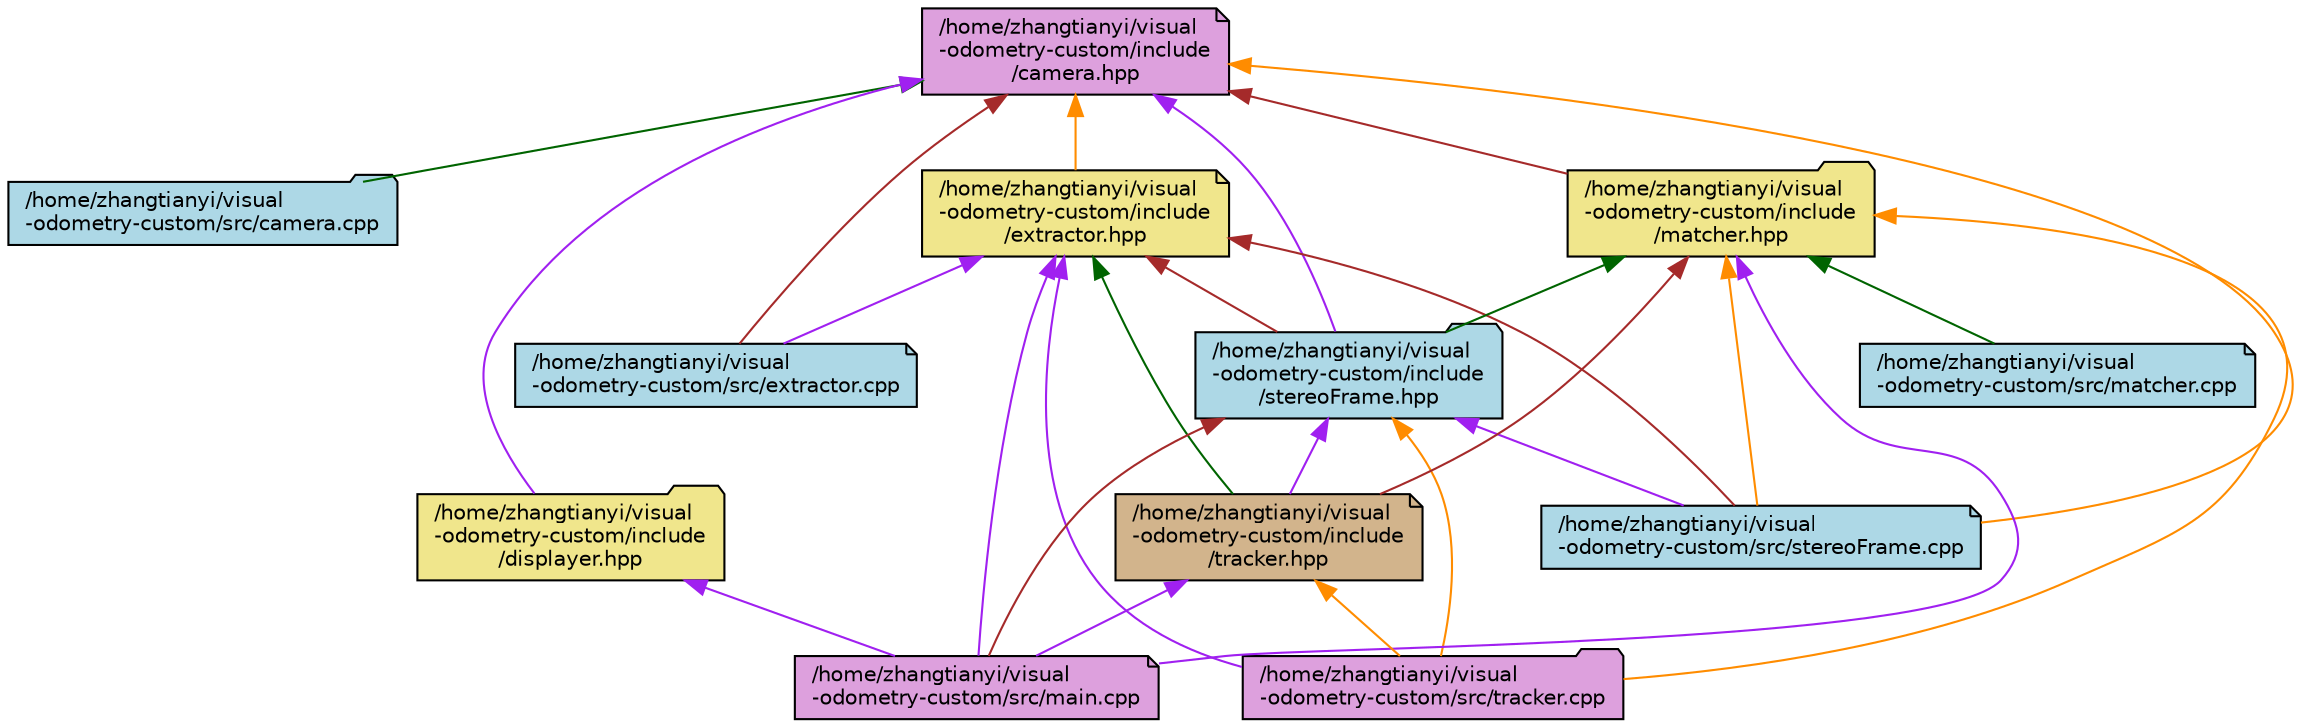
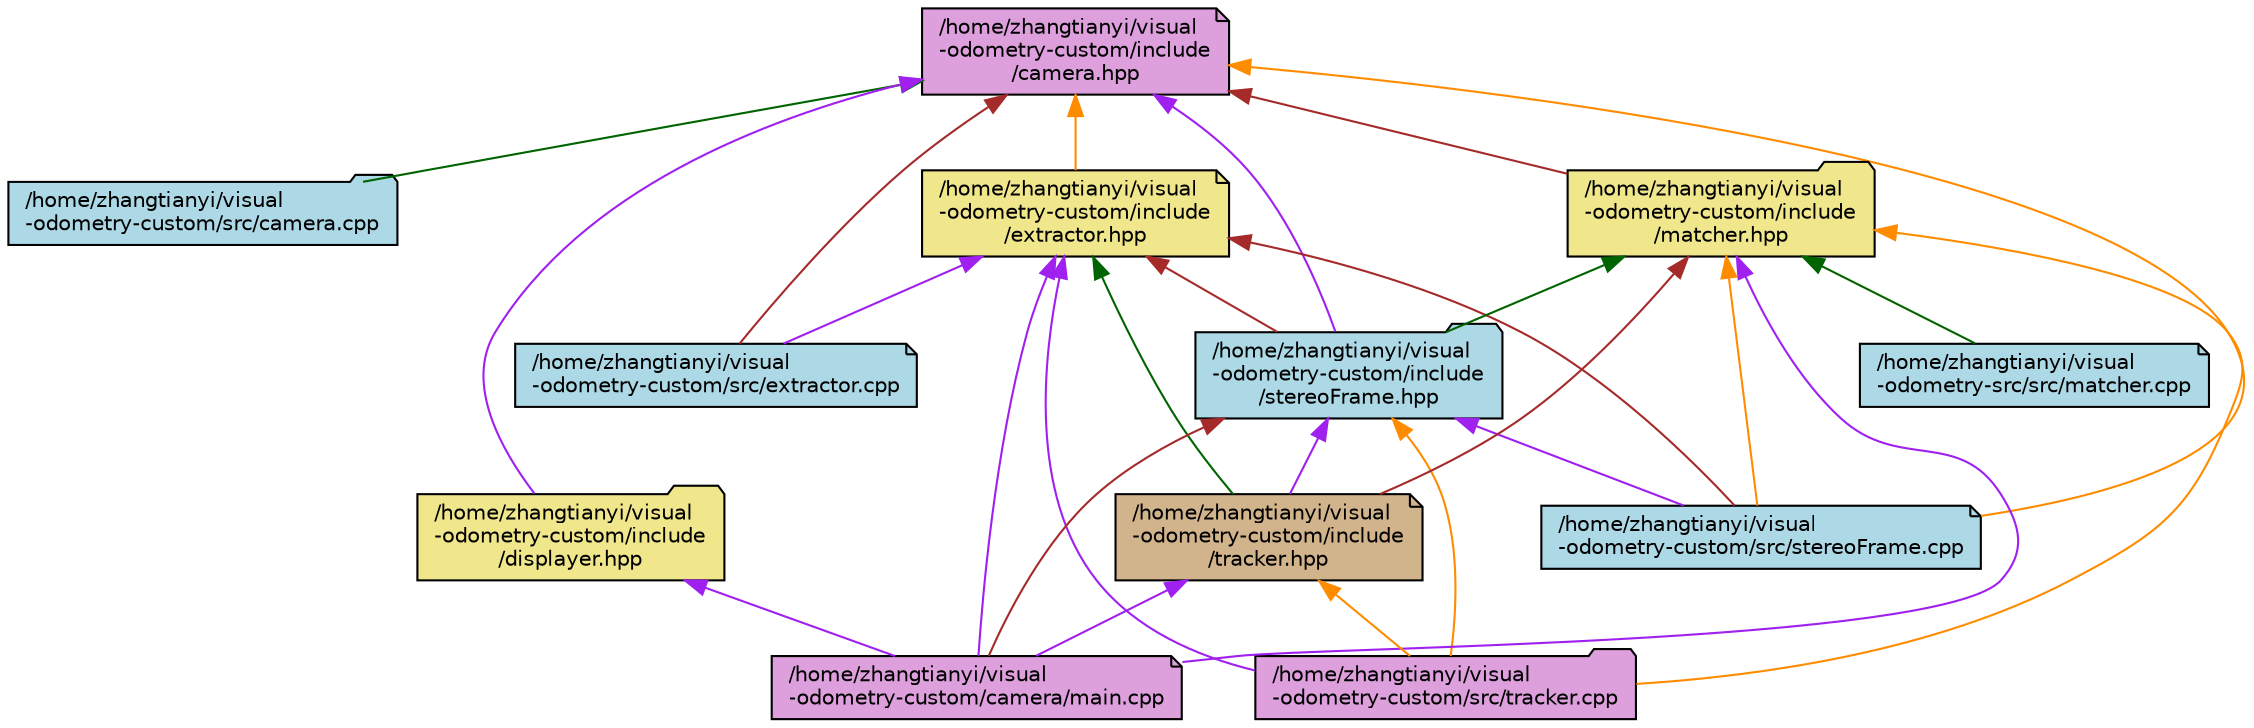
(2058, 375) -> (2034, 375)
(977, 688) -> (977, 688)
